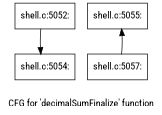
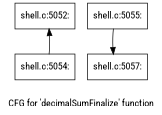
(40, 38) -> (50, 45)
(122, 45) -> (113, 38)
